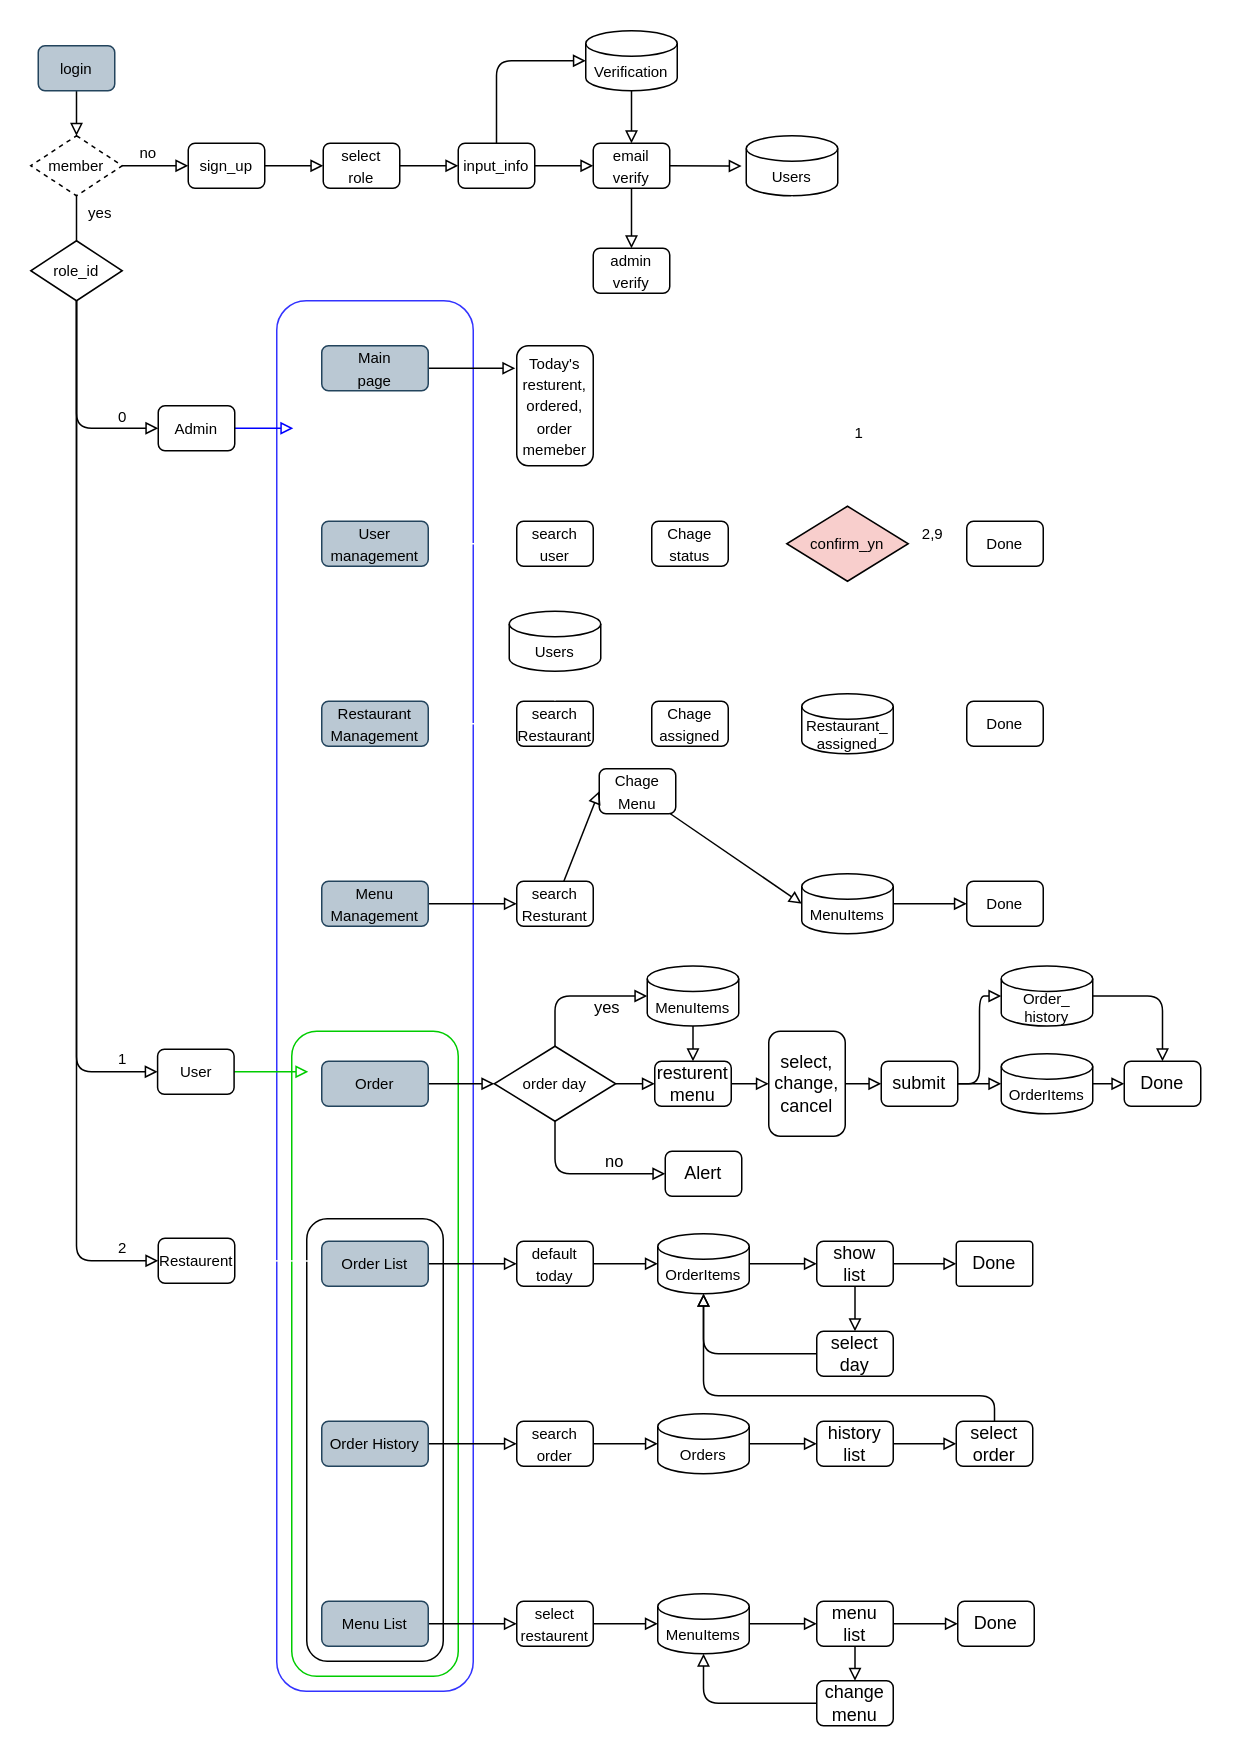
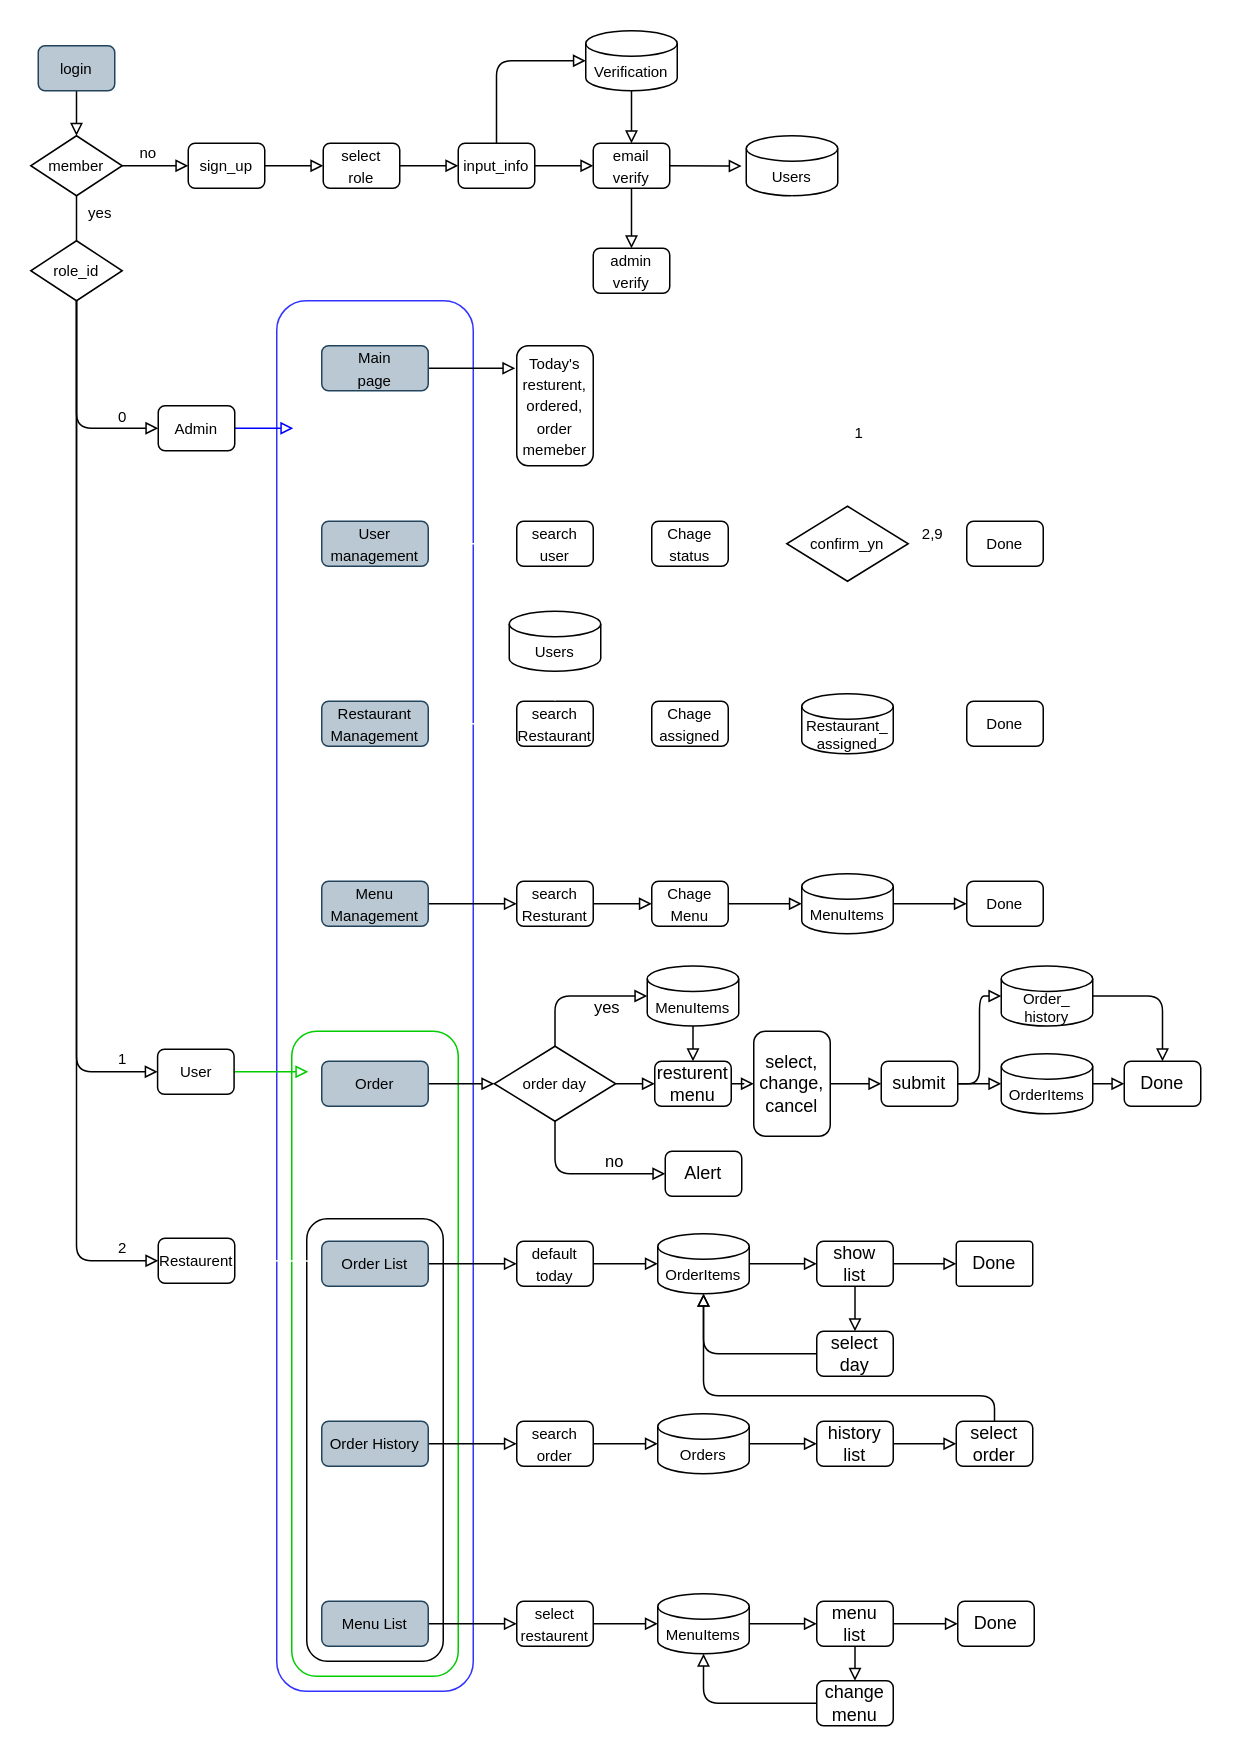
(77, 166) -> (77, 166)
(848, 544) -> (848, 544)
(638, 791) -> (690, 904)
(807, 1084) -> (792, 1084)
